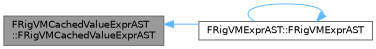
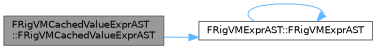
(186, 24) -> (176, 37)
